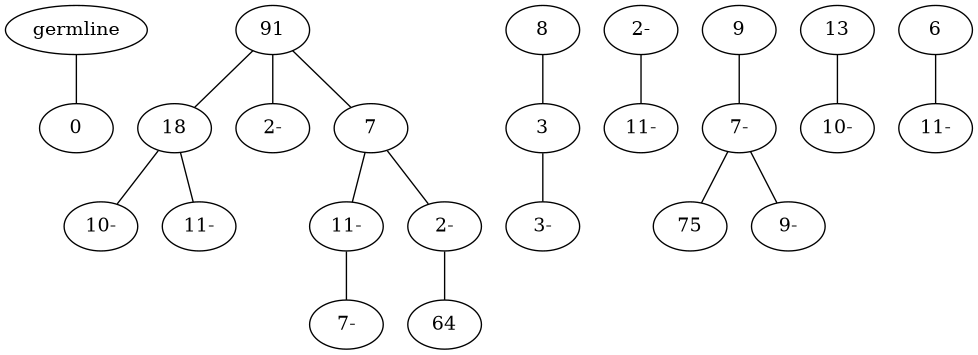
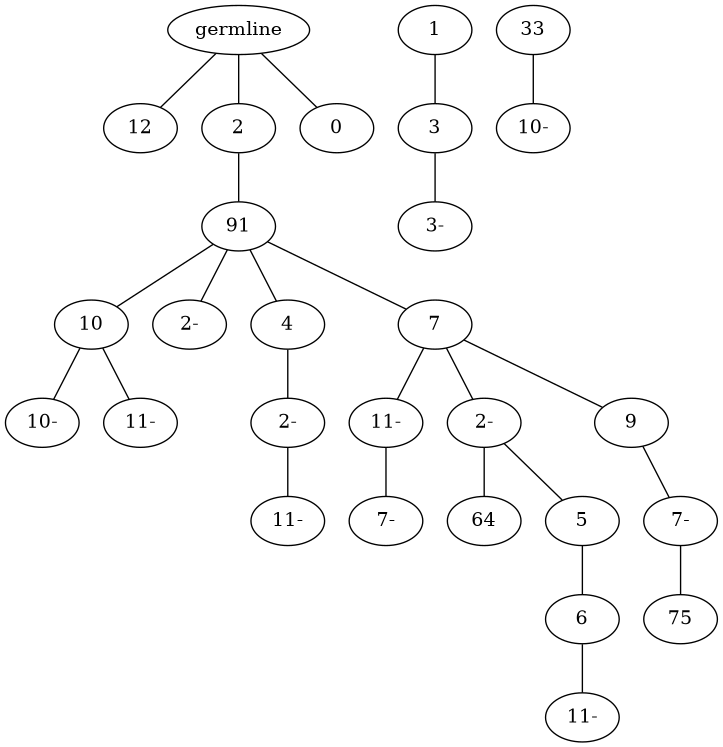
(543, 30) -> (435, 30)
(837, 30) -> (533, 30)
none -> (140, 128)
(175, 128) -> (91, 325)
none -> (239, 128)
(788, 226) -> none
none -> (288, 325)
none -> (533, 374)
none -> (582, 521)
